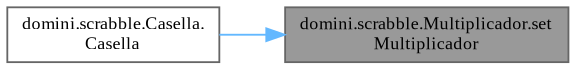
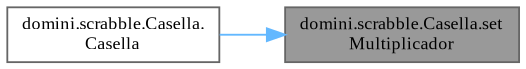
(427, 35) -> (402, 35)
